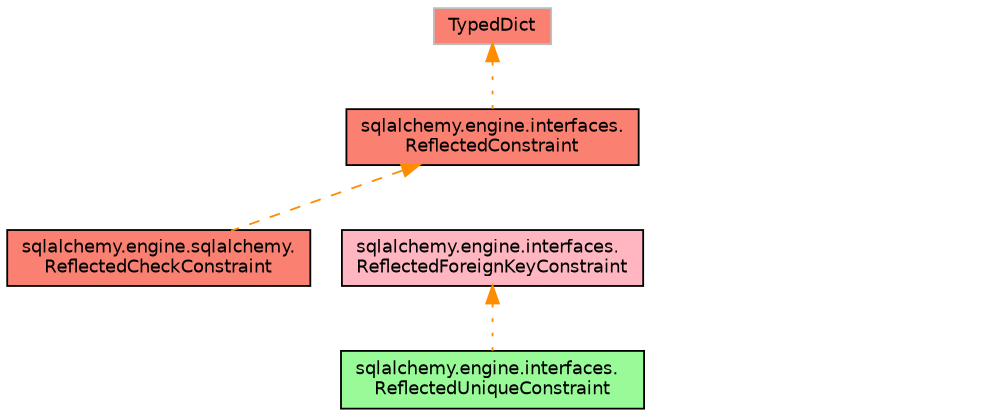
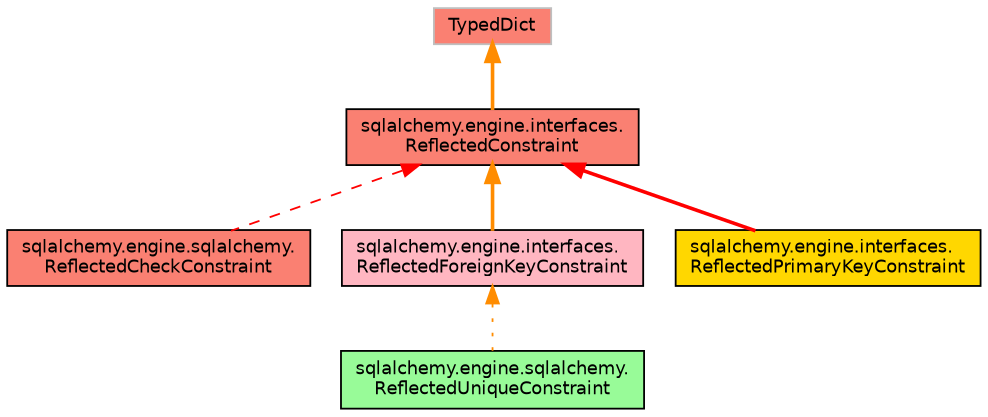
(493, 86) -> (493, 86)
(317, 201) -> (317, 201)
none -> (493, 207)
none -> (828, 258)
(493, 380) -> (493, 380)
